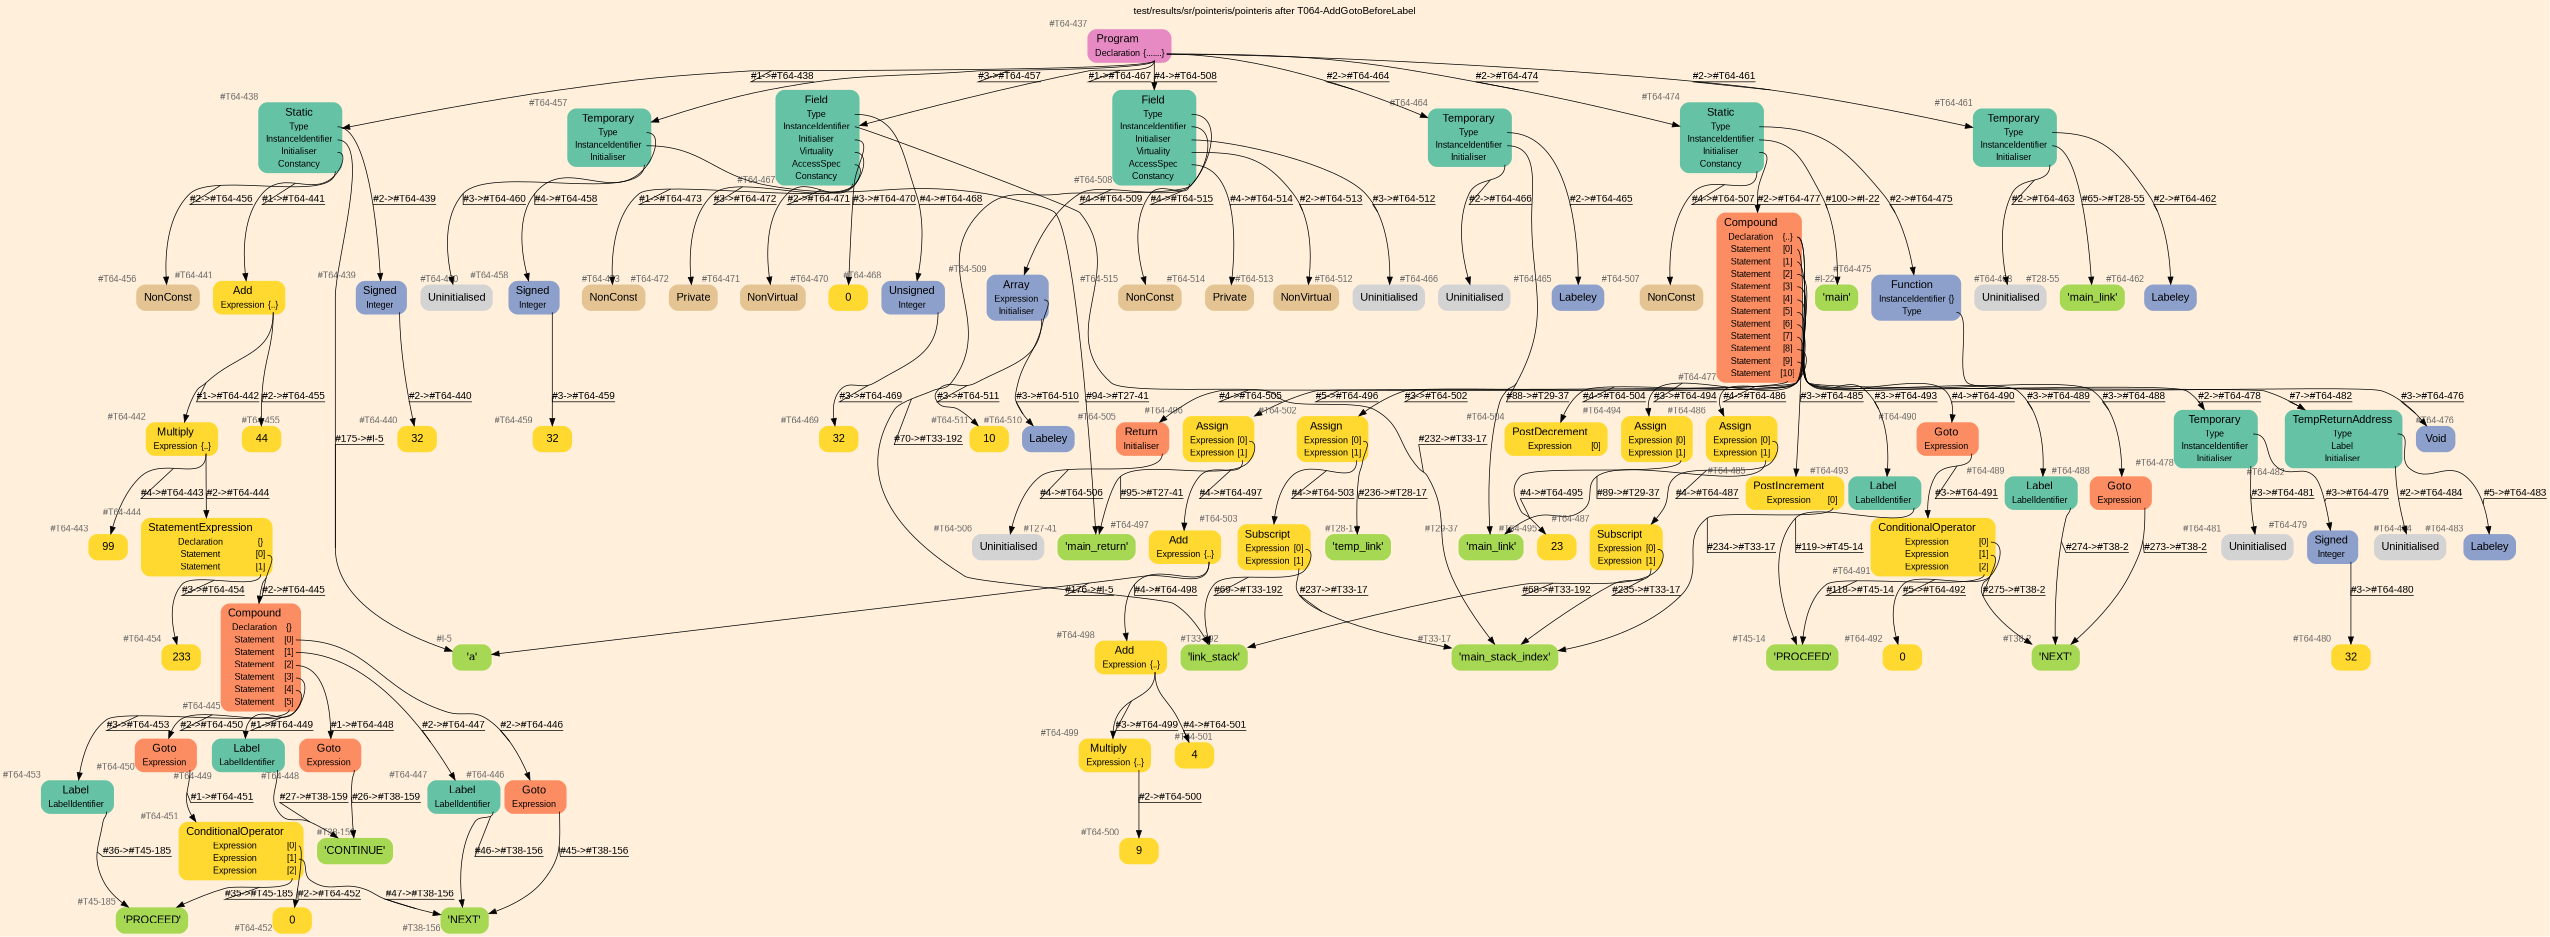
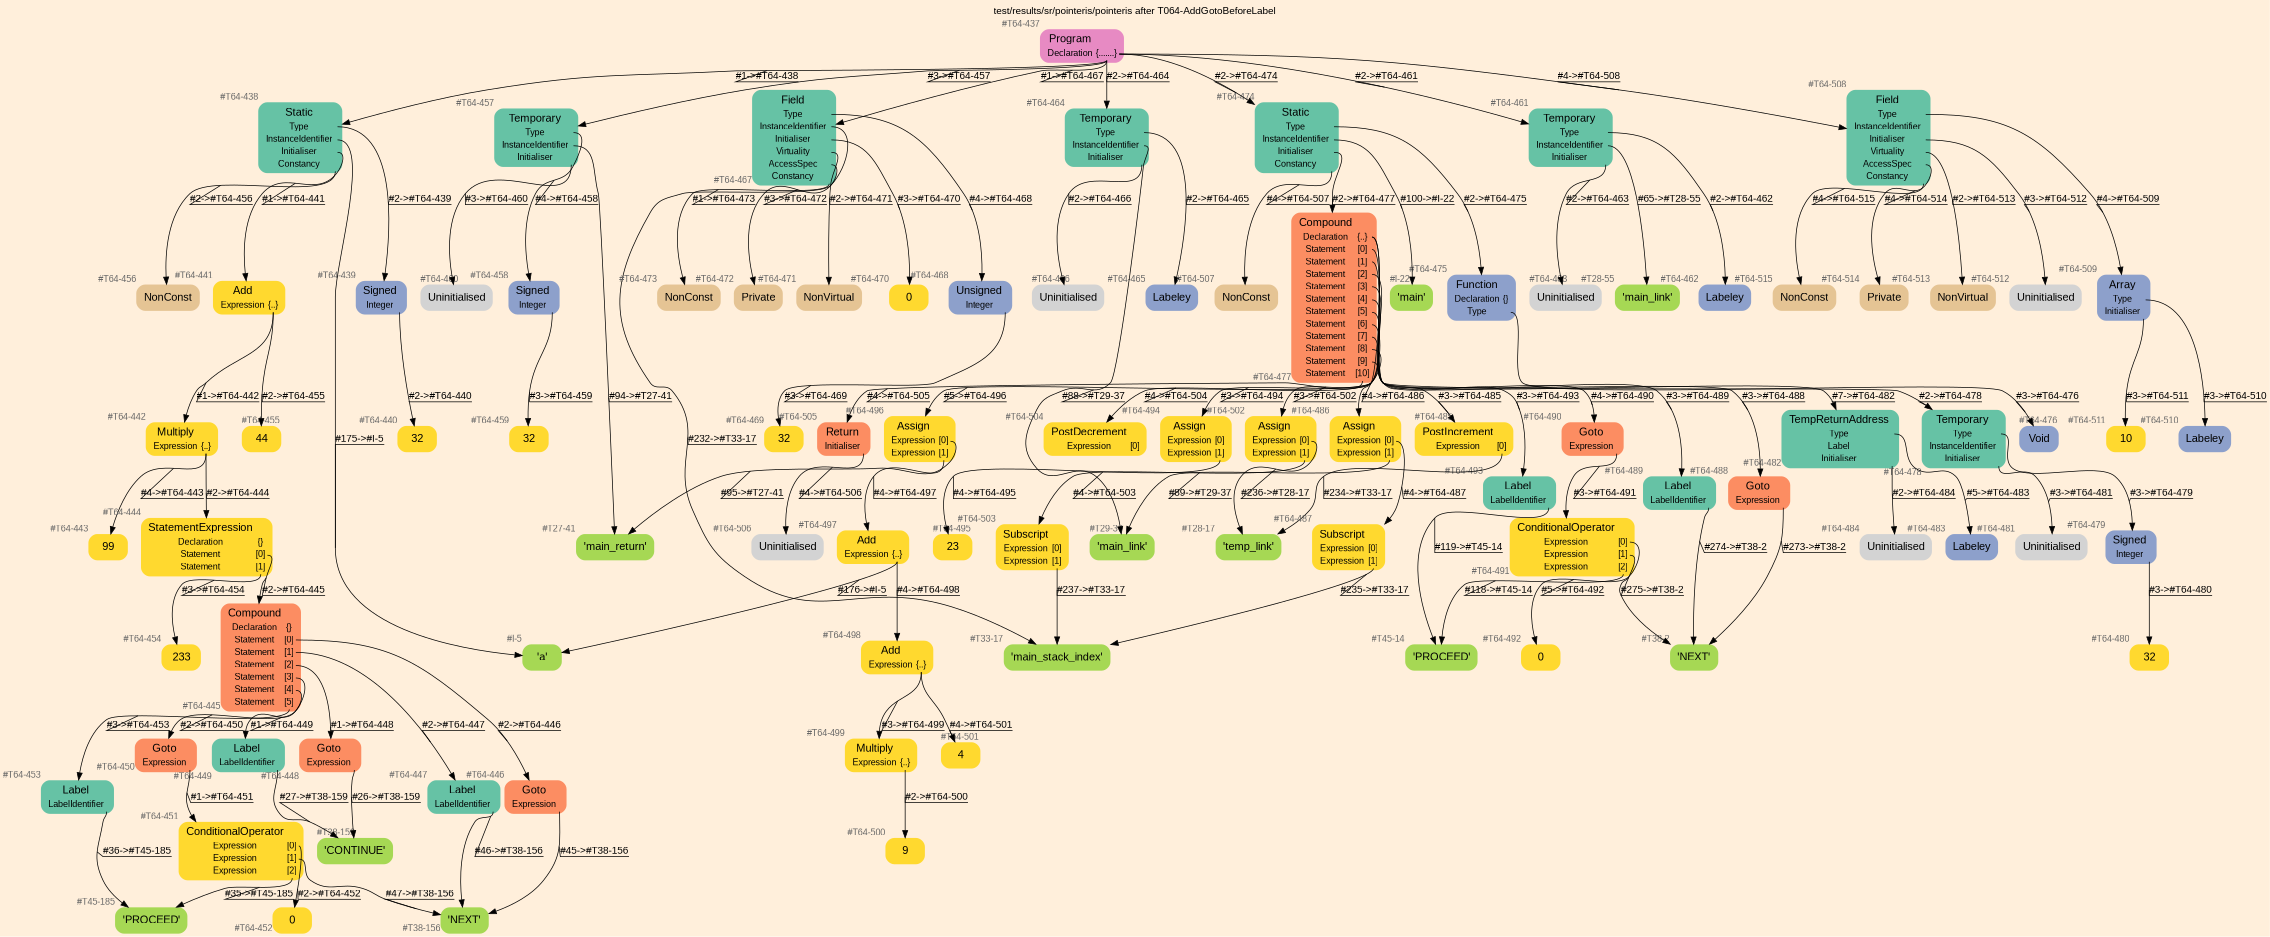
(1017, 299) -> (2123, 299)
(1912, 299) -> (1477, 299)
(1693, 557) -> (1388, 469)
(1214, 658) -> none
